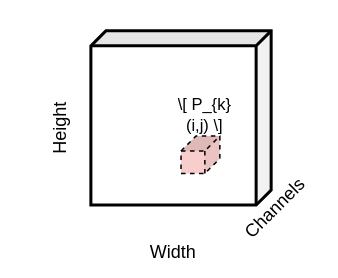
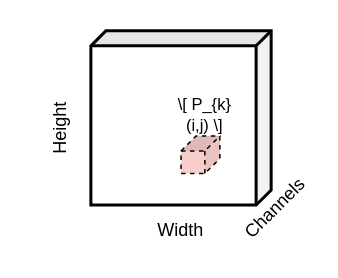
(173, 253) -> (181, 230)
